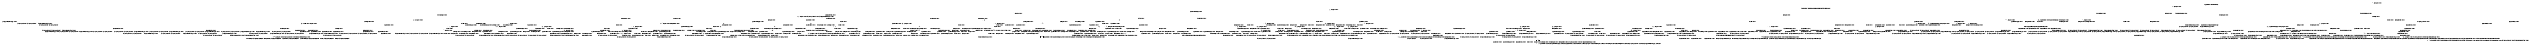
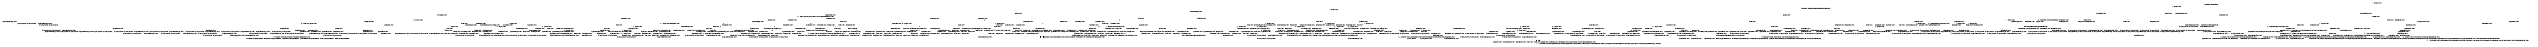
(819, 15) -> none
(804, 20) -> (789, 21)
(2040, 22) -> (2040, 22)
(1311, 25) -> (1311, 25)
(1126, 26) -> (1254, 25)
(1314, 26) -> (700, 26)
(2274, 26) -> none
(852, 29) -> (852, 29)
(432, 35) -> none
(2264, 35) -> (2350, 34)
(1444, 36) -> (1940, 35)
